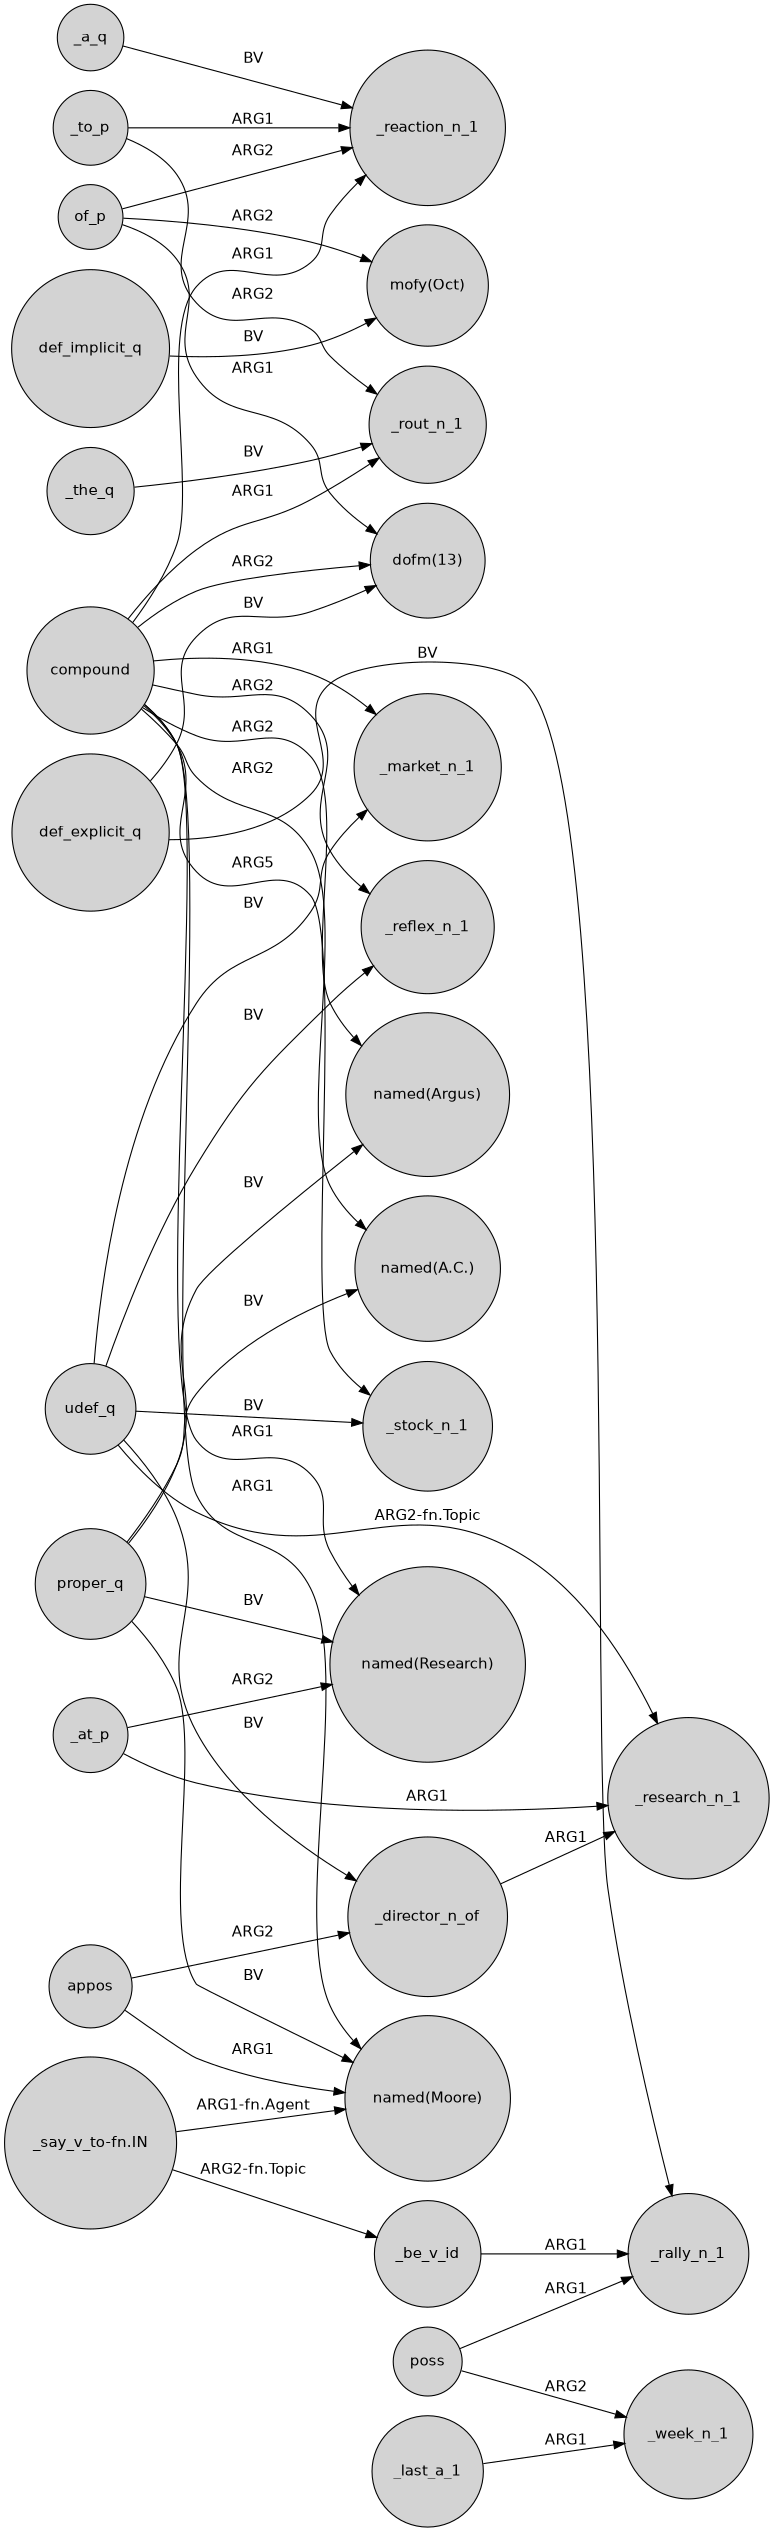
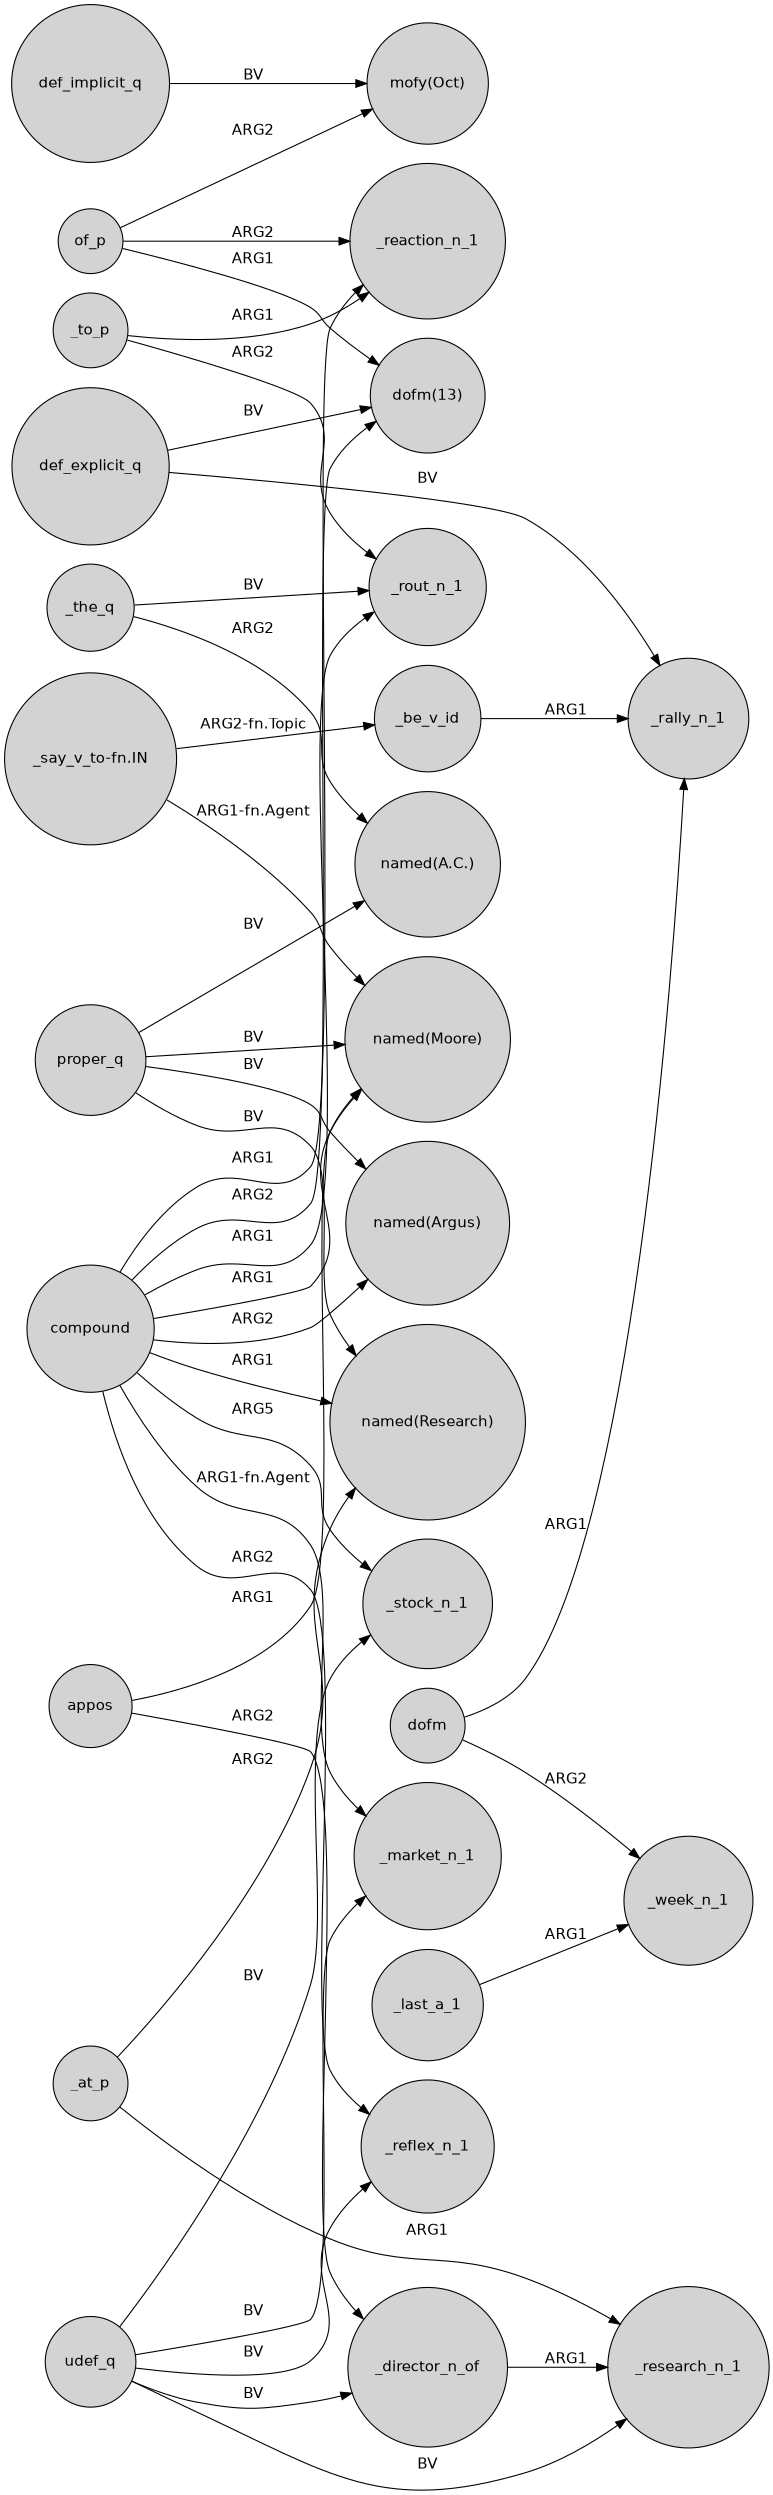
(91, 38) -> none
(253, 649) -> (253, 1478)
(311, 853) -> (279, 683)
(428, 1516) -> (428, 2465)
(428, 2362) -> (428, 1726)
